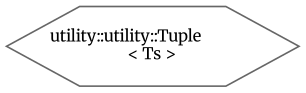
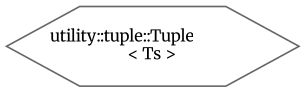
(153, 46) -> (153, 46)
